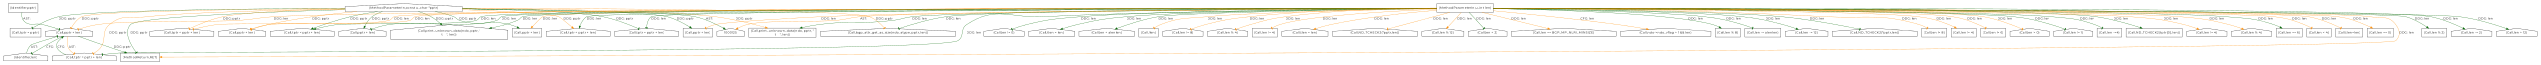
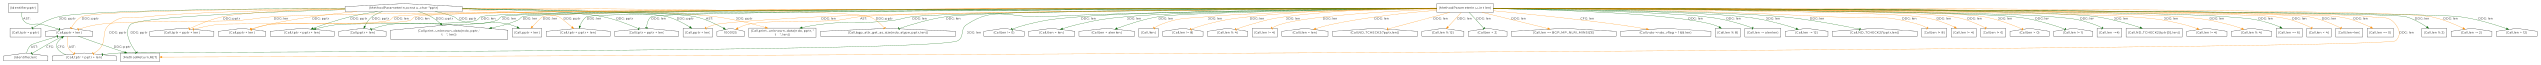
(2149, 10) -> (2149, 10)
